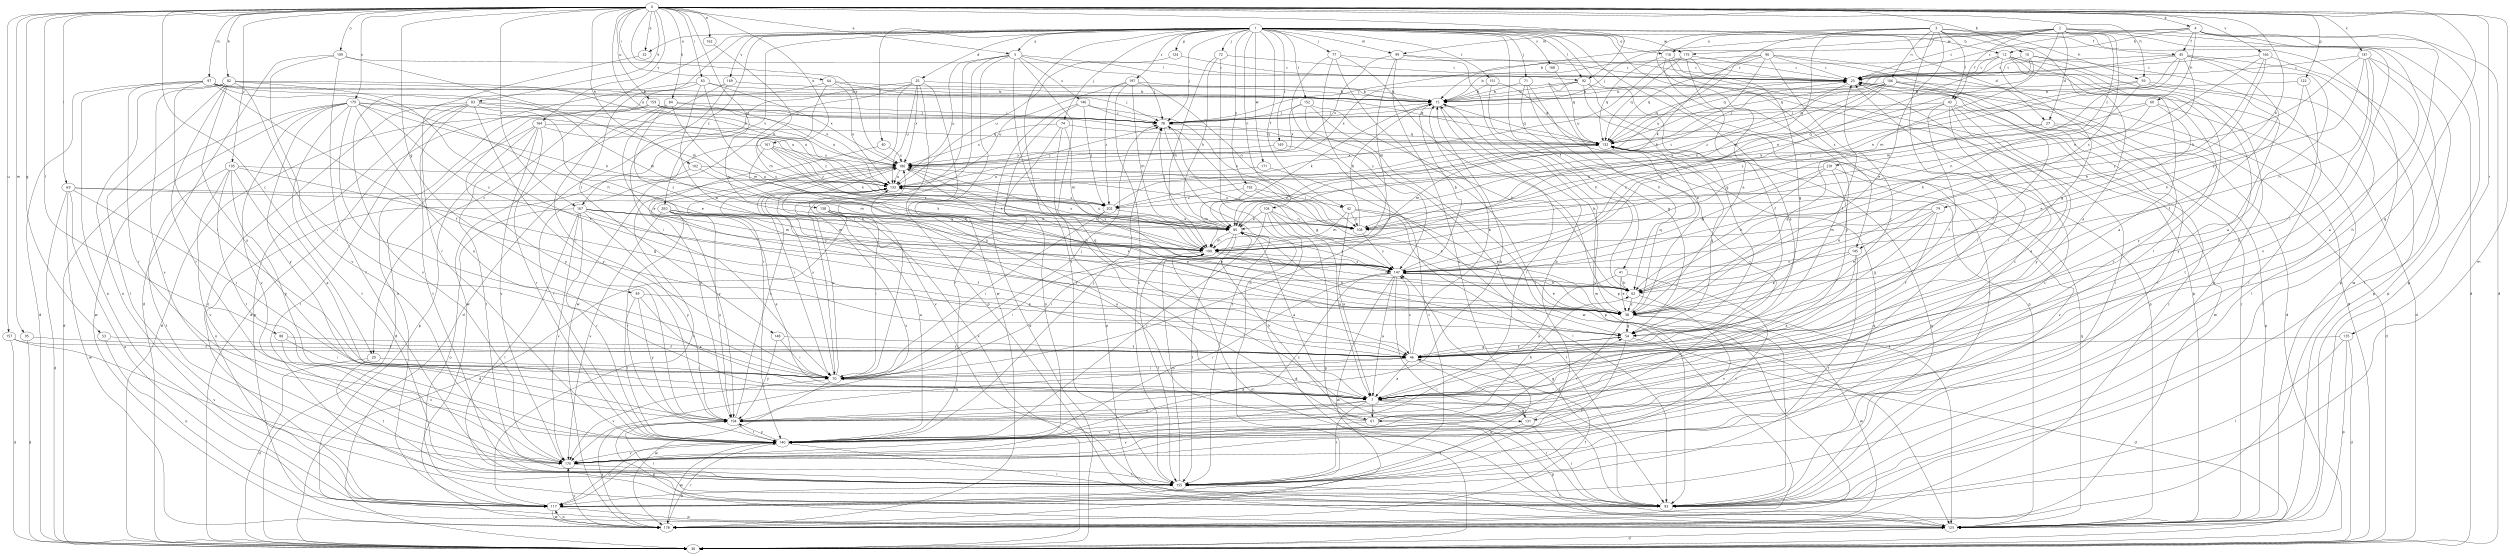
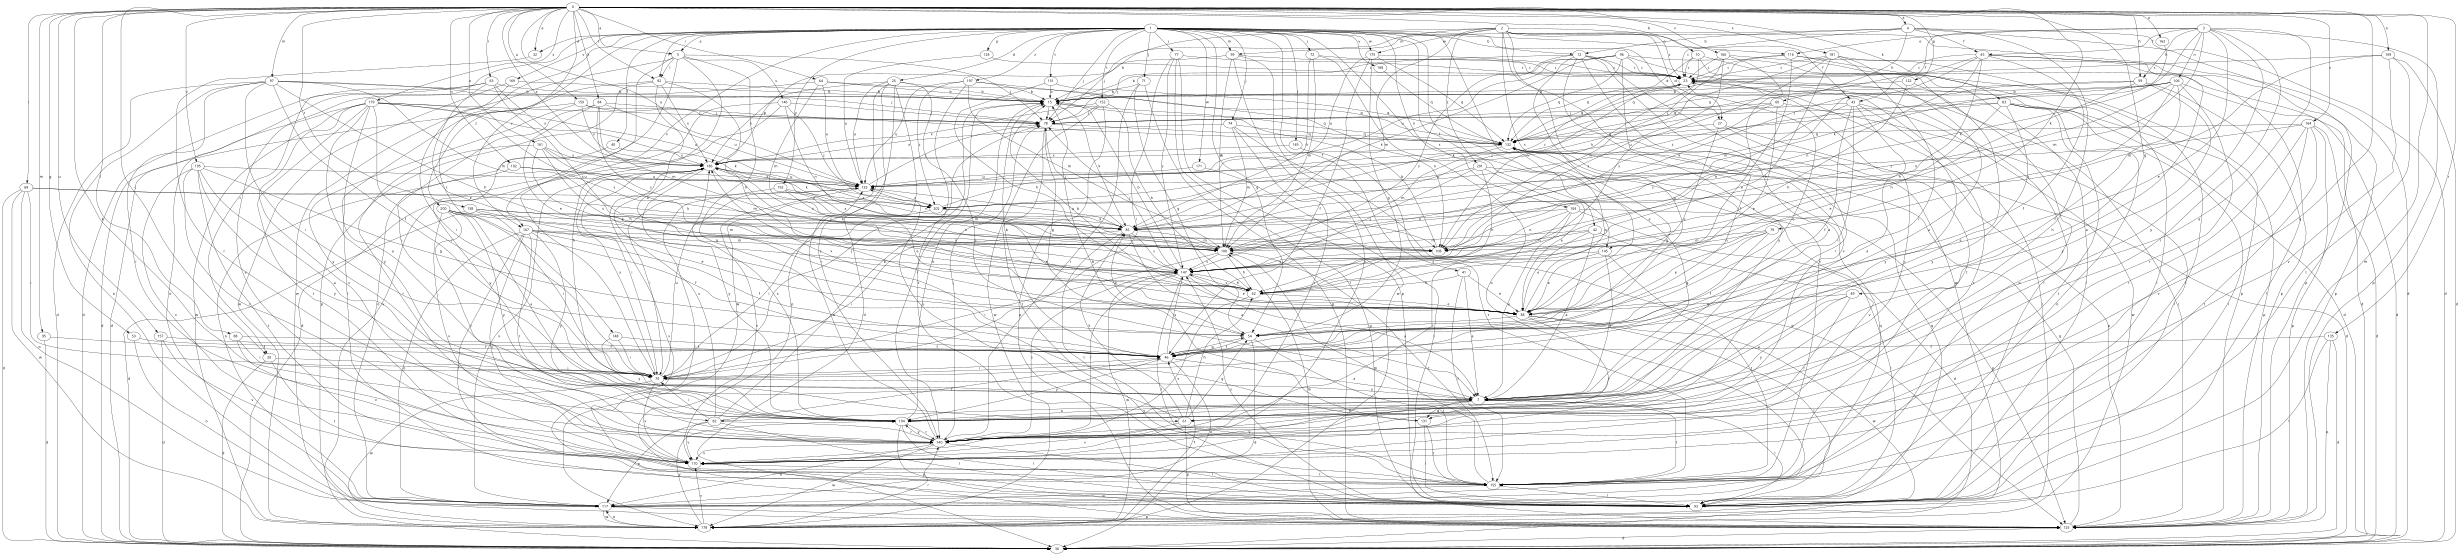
(952, 107) -> none
(1300, 198) -> (897, 476)
(691, 388) -> (1098, 408)
